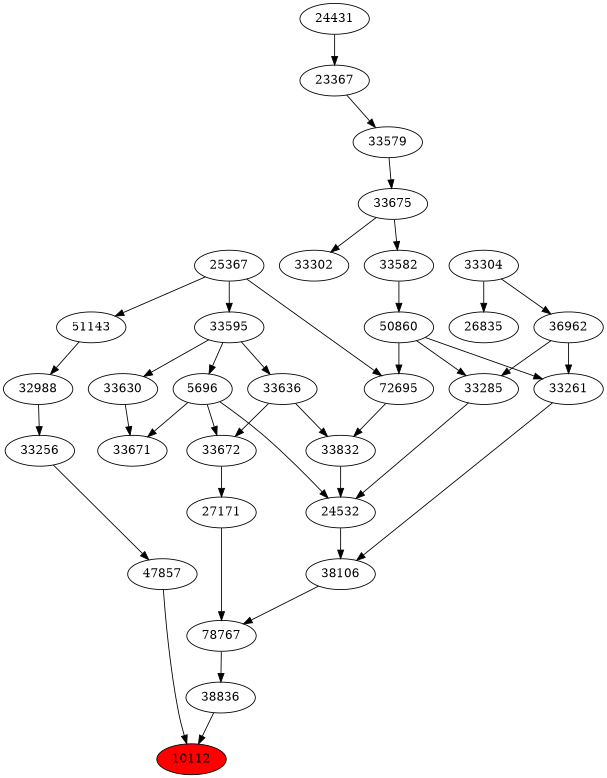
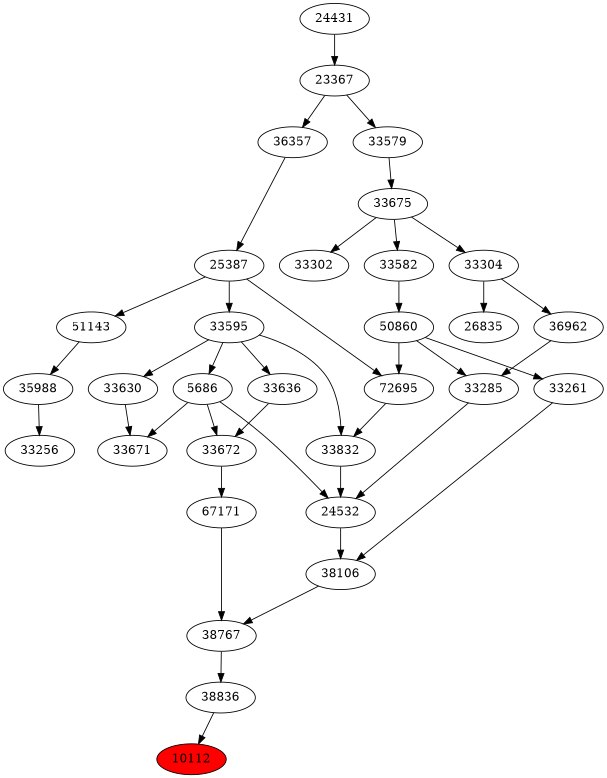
none -> (293, 142)
none -> (435, 232)
(229, 266) -> (229, 266)
(569, 354) -> none
(38, 389) -> (38, 389)
(203, 389) -> (203, 389)
(308, 417) -> (317, 366)
(222, 512) -> (222, 512)
(162, 574) -> none
(222, 636) -> (222, 636)
